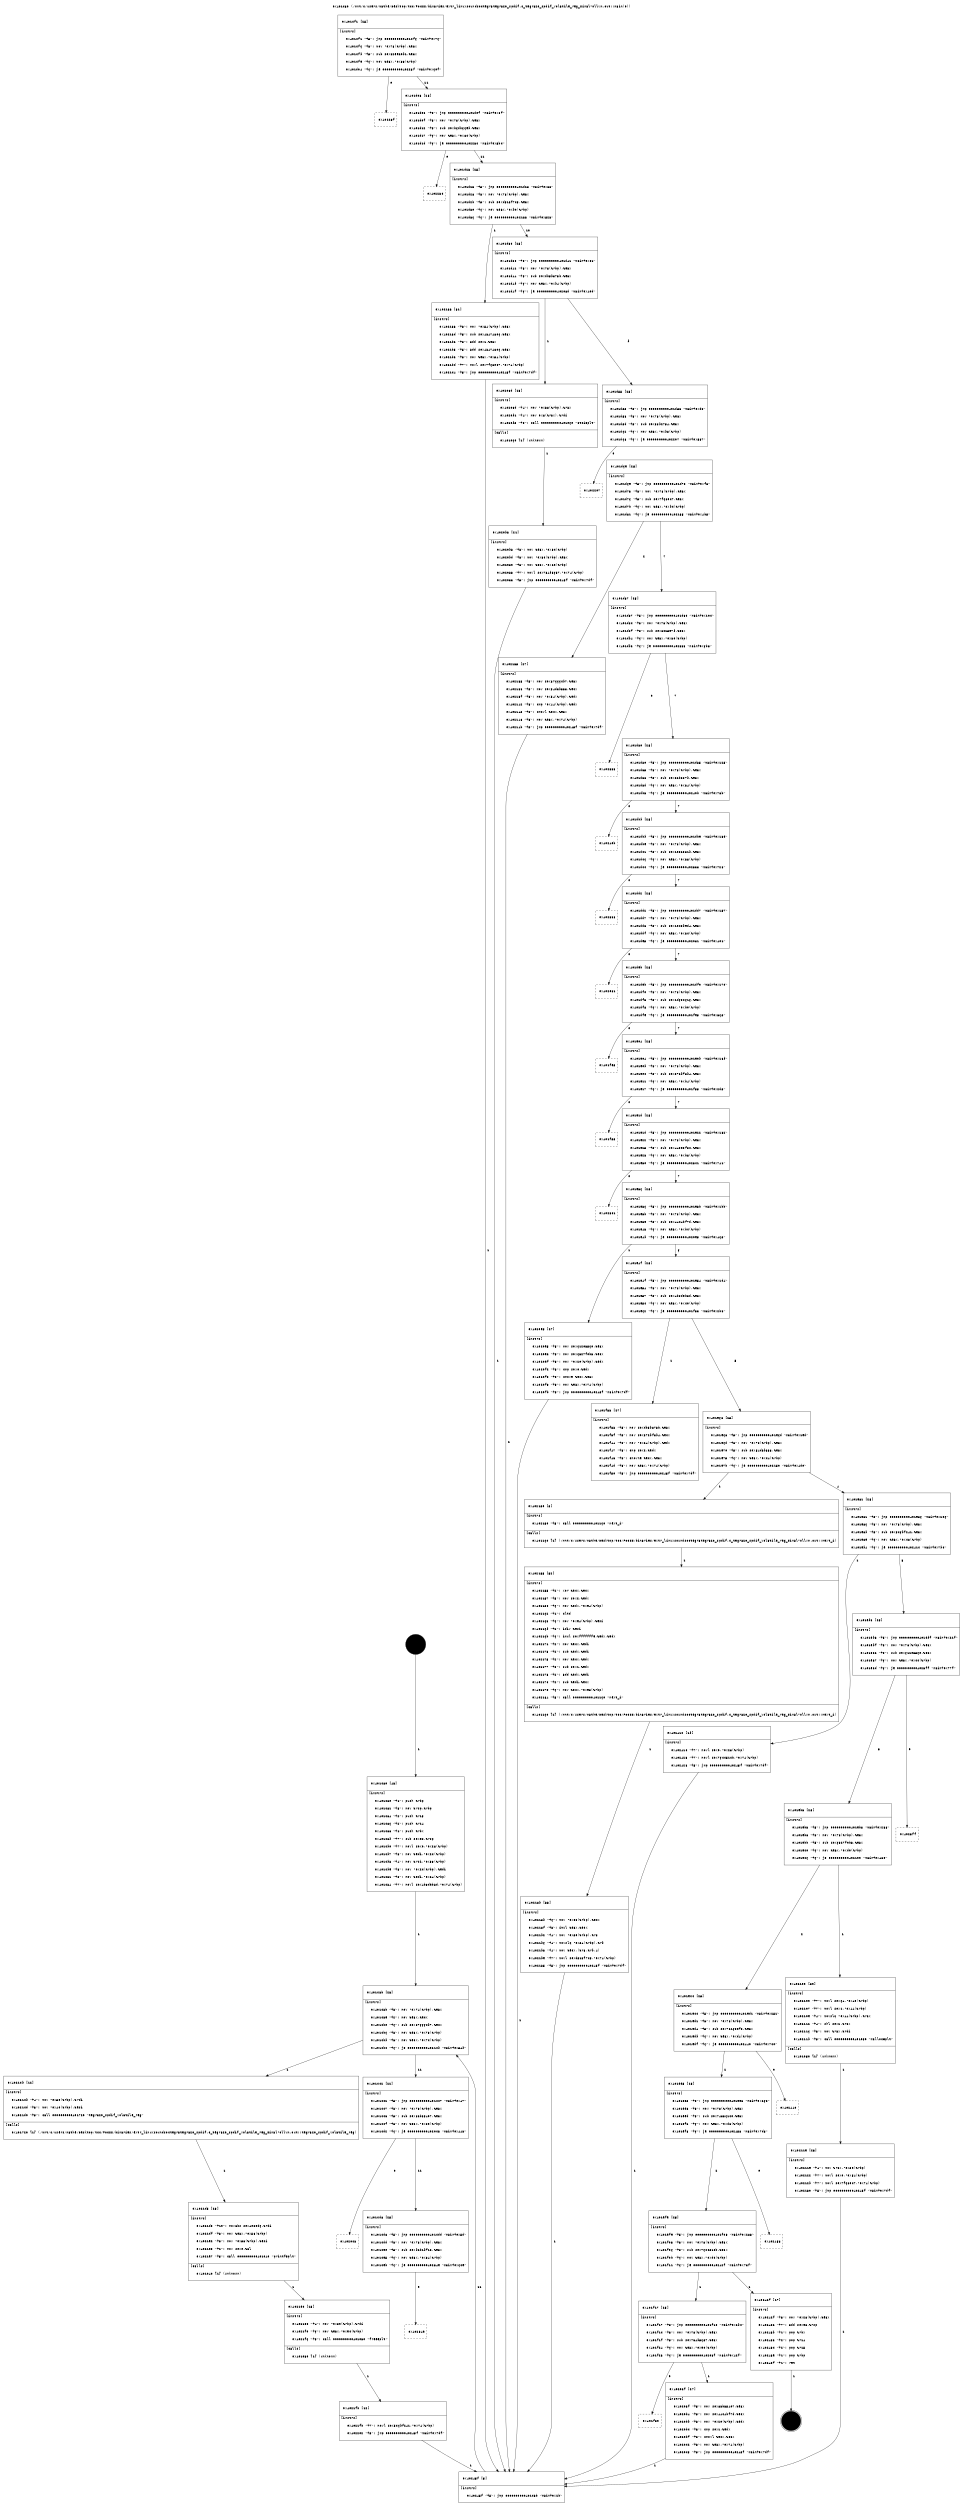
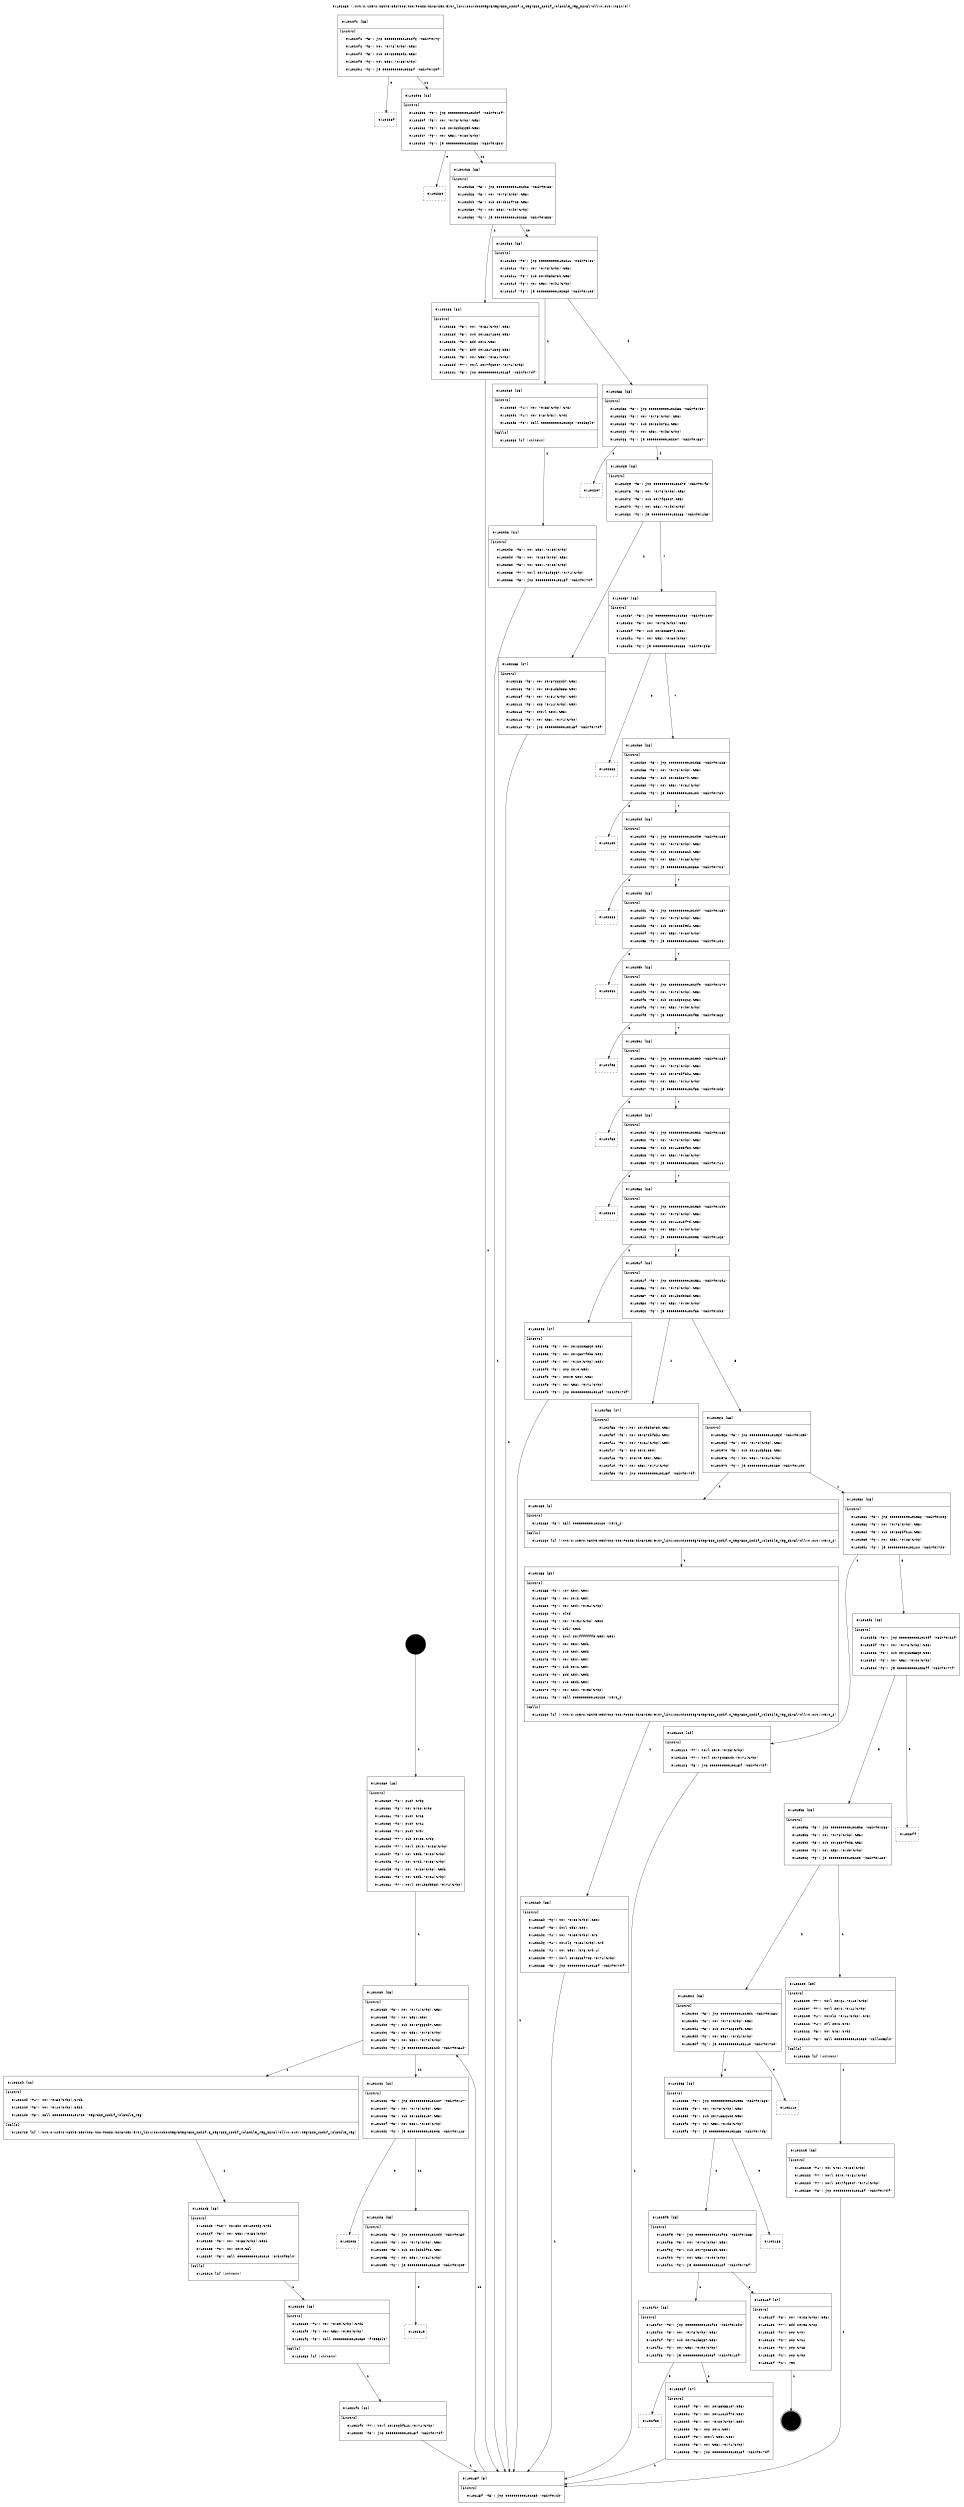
none -> (657, 452)
